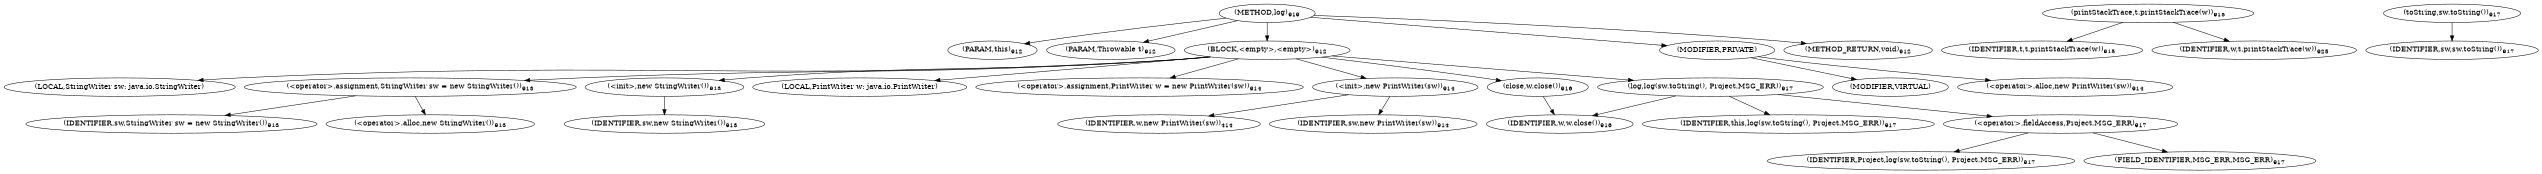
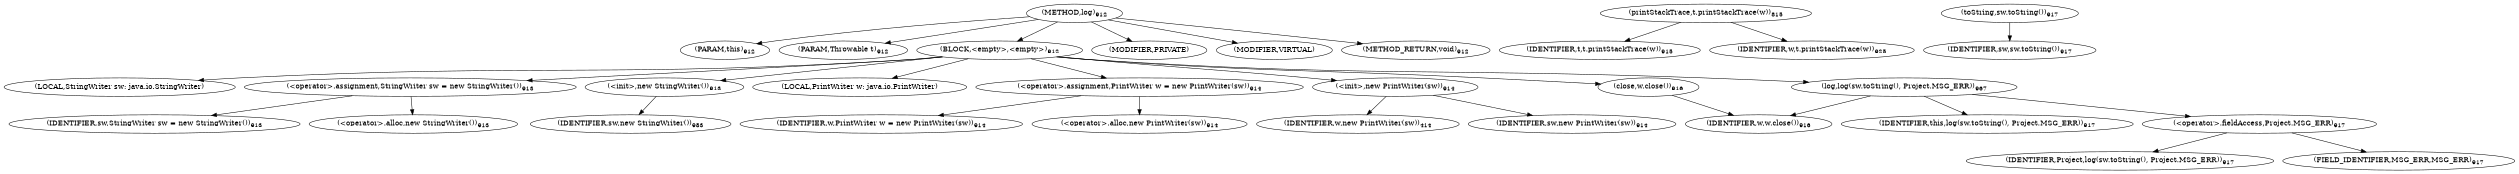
(1294, 13) -> (1101, 13)
(2219, 13) -> (1777, 13)
(1801, 68) -> (1170, 31)
(1872, 69) -> (1140, 103)
(1787, 86) -> (1981, 86)
(732, 123) -> (698, 123)
none -> (881, 124)
